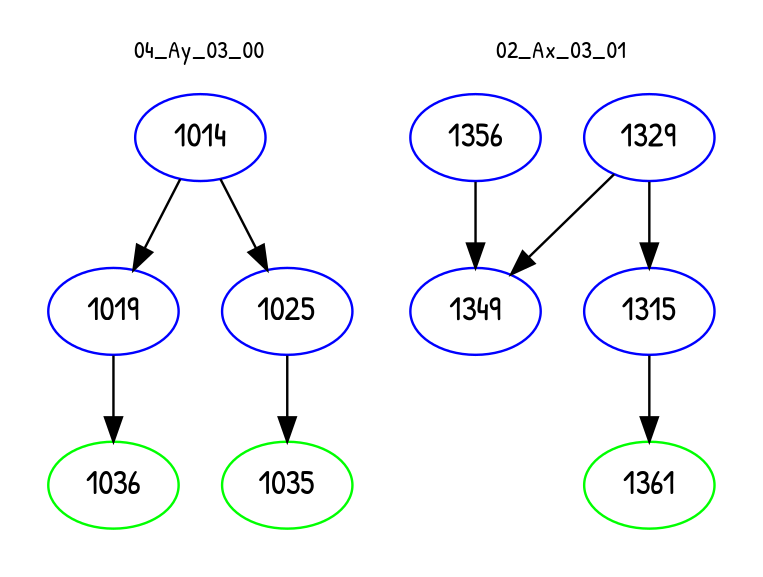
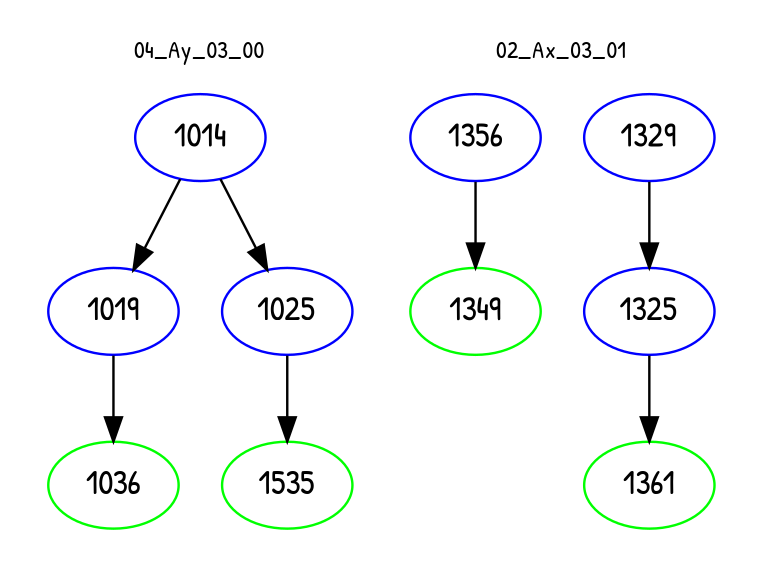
(571, 216) -> none
(476, 311) -> (476, 311)
(649, 311) -> (649, 311)
(287, 485) -> (287, 485)
